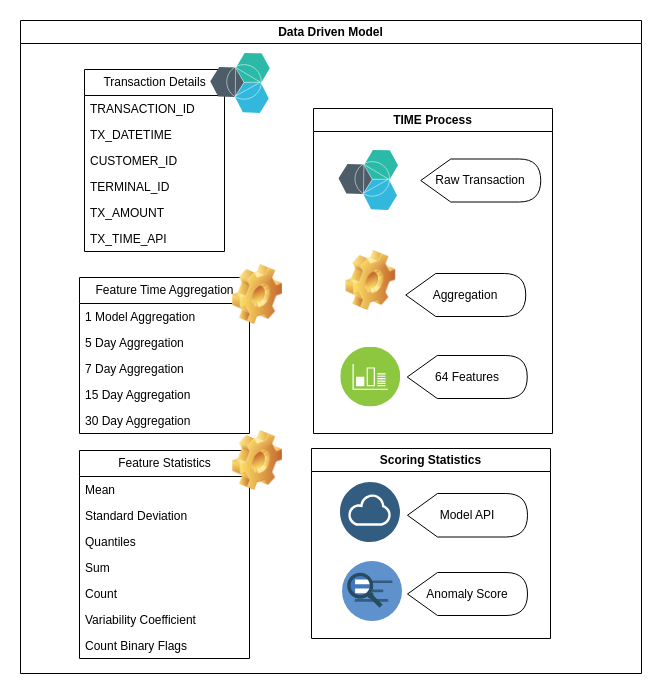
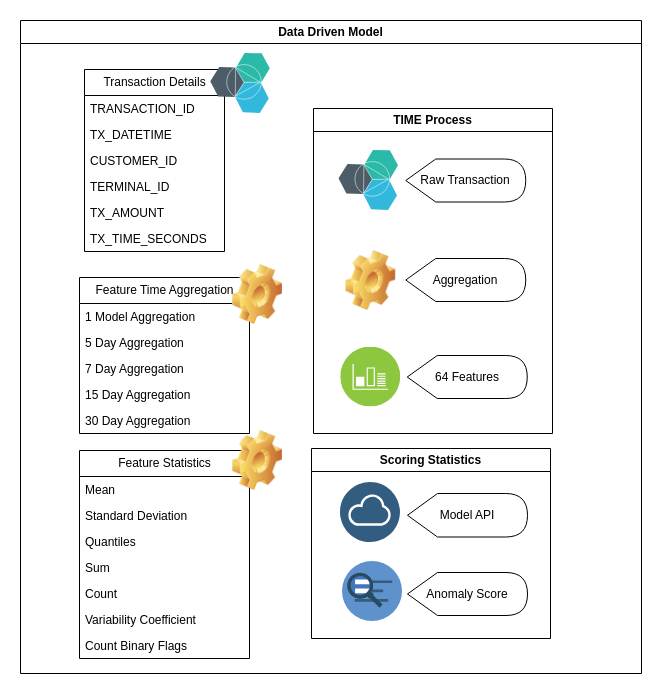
(481, 181) -> (466, 181)
(127, 240) -> (141, 240)
(466, 295) -> (466, 280)
